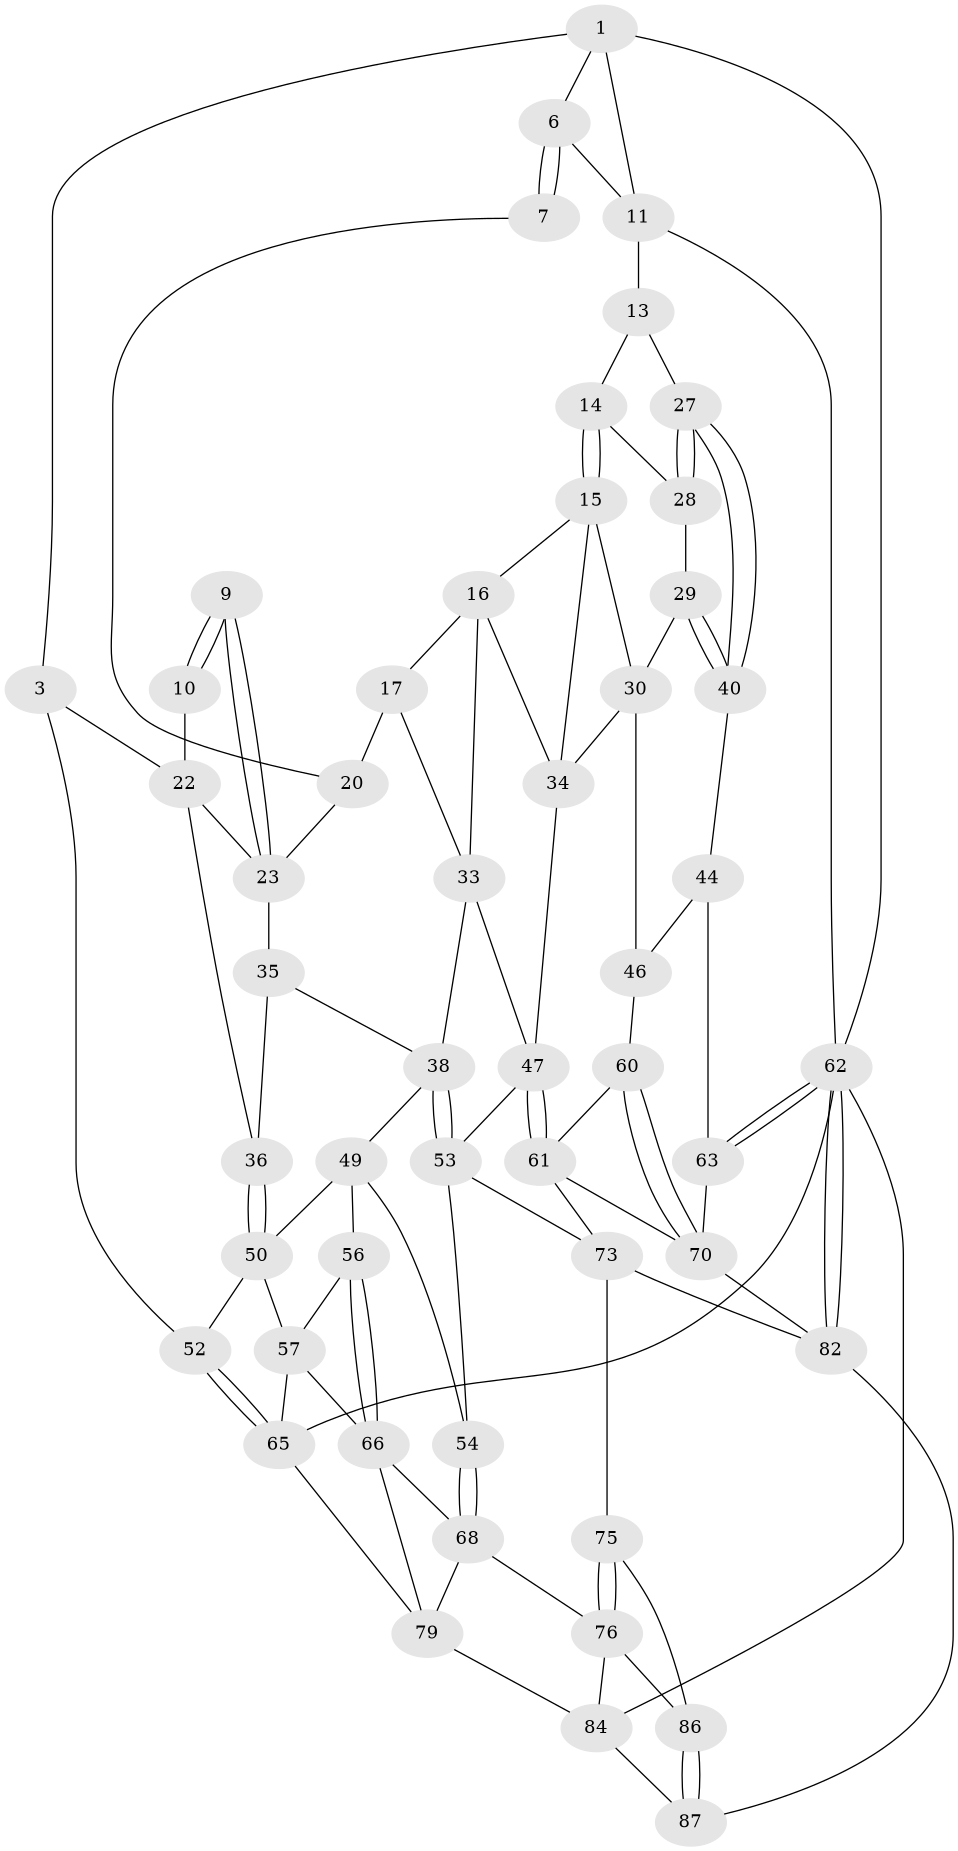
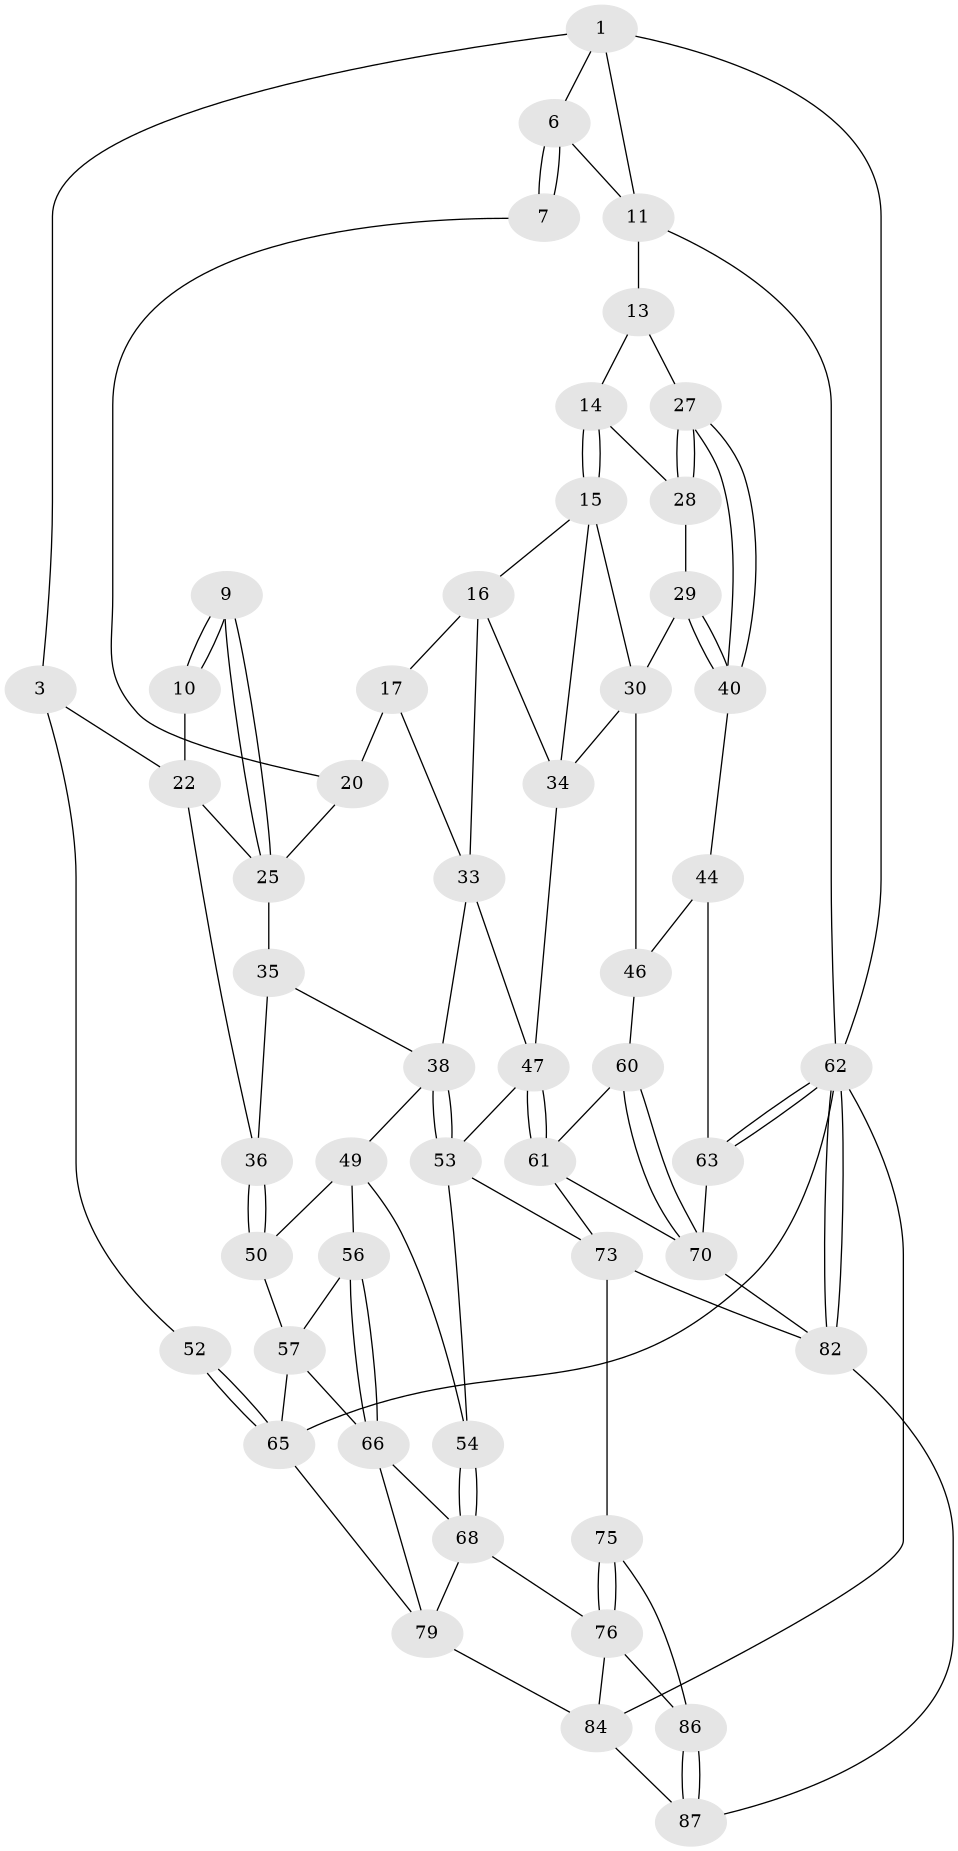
(269, 878) -> (269, 878)
(226, 1303) -> none
